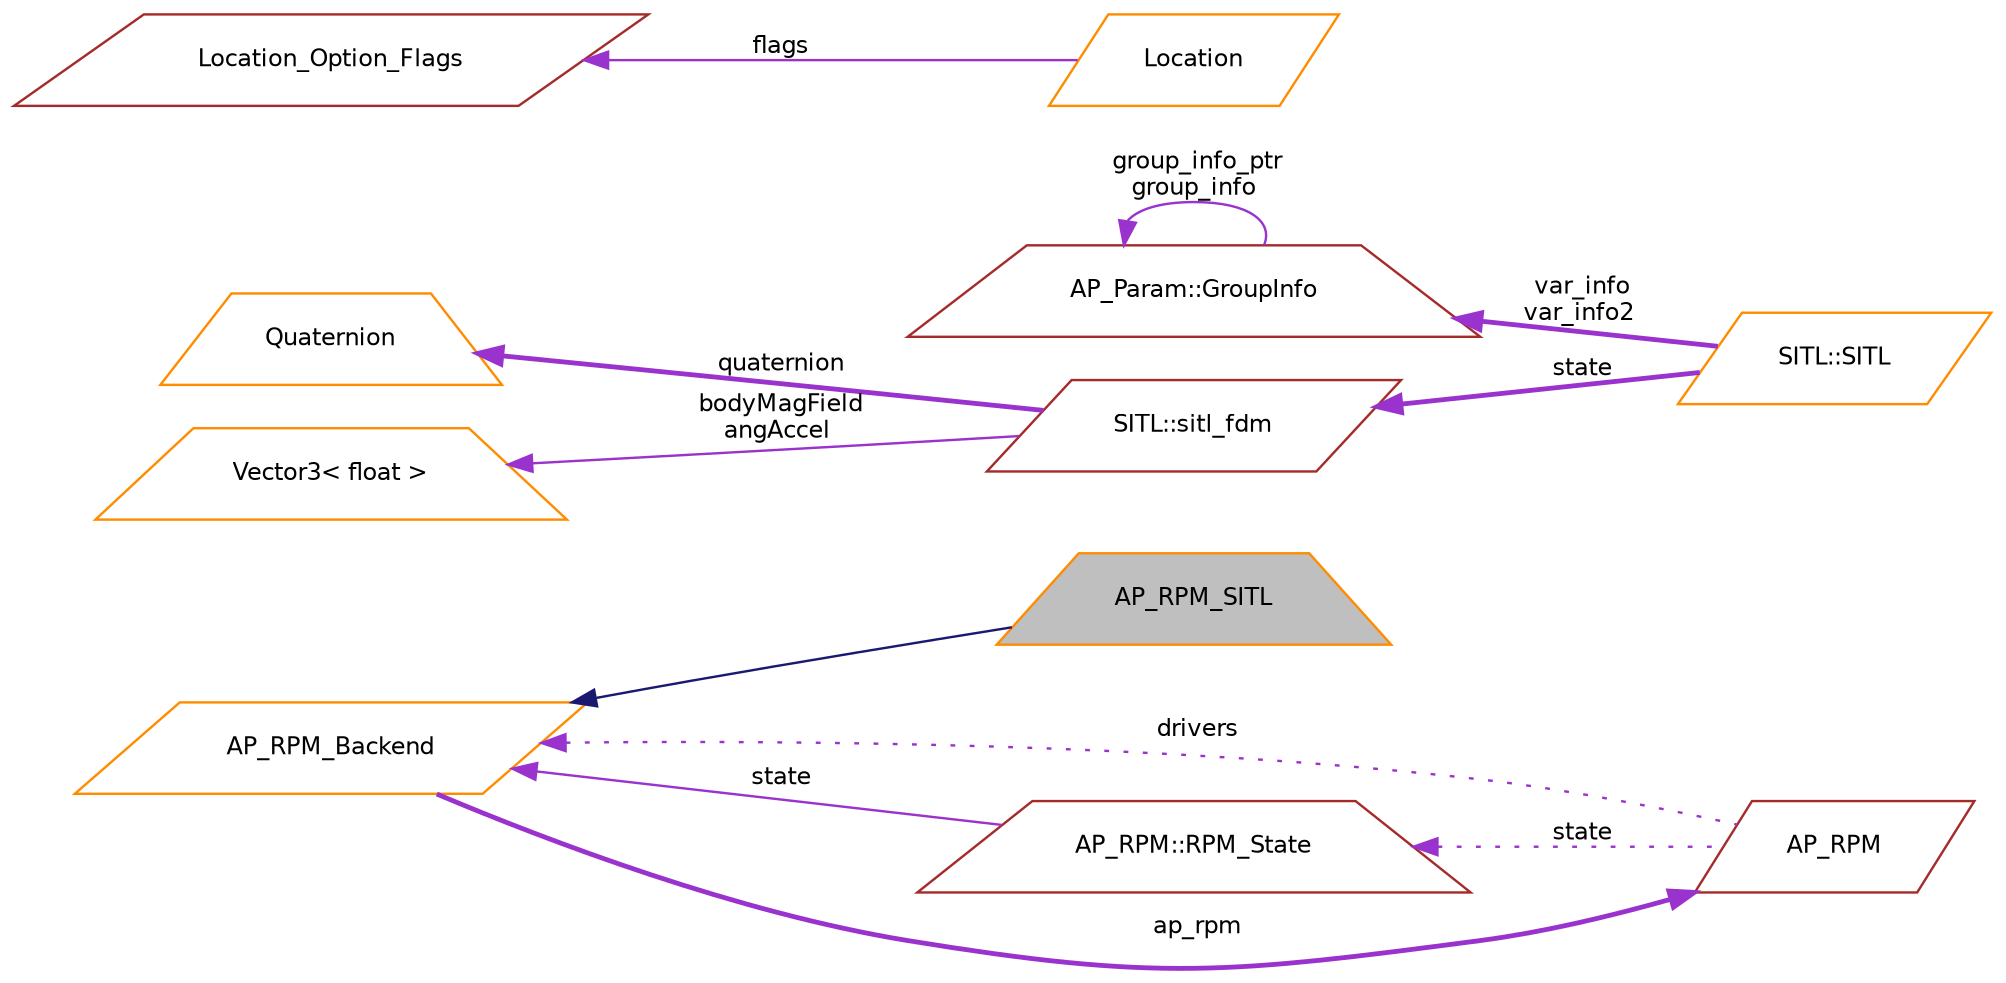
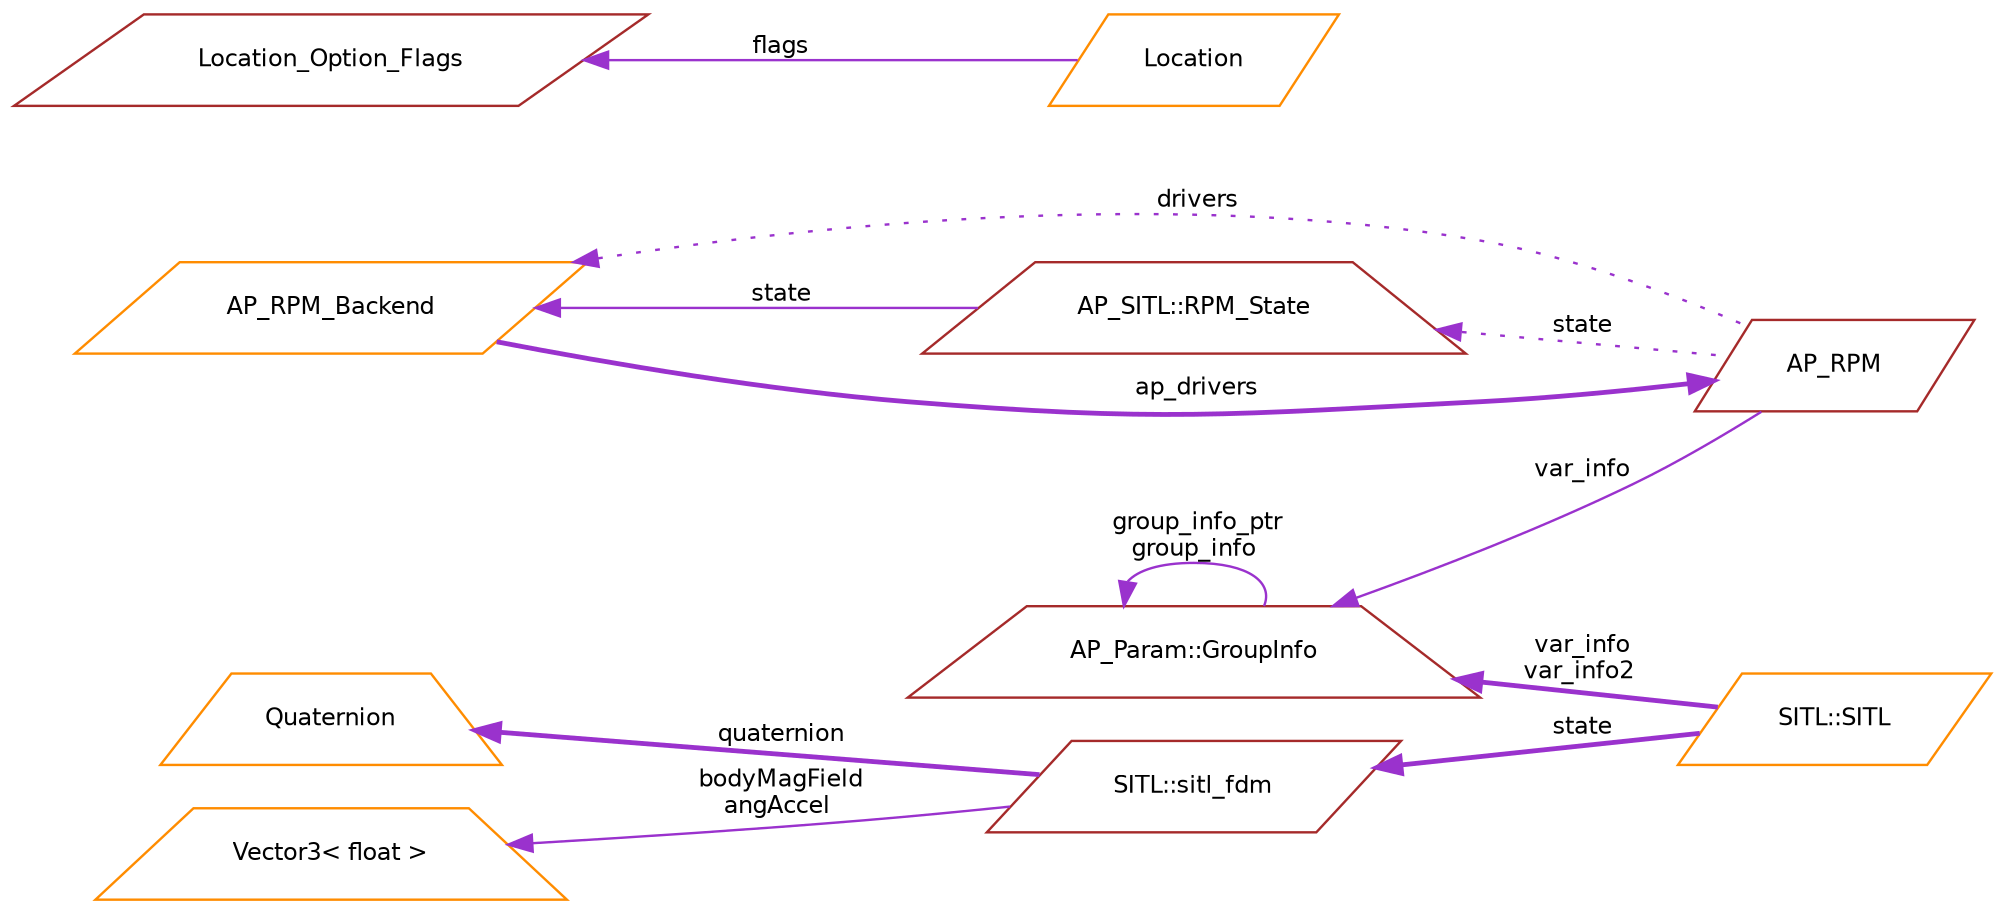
none -> (1564, 516)
(1194, 599) -> none
(1194, 847) -> (1194, 308)
(1194, 927) -> (1194, 388)
